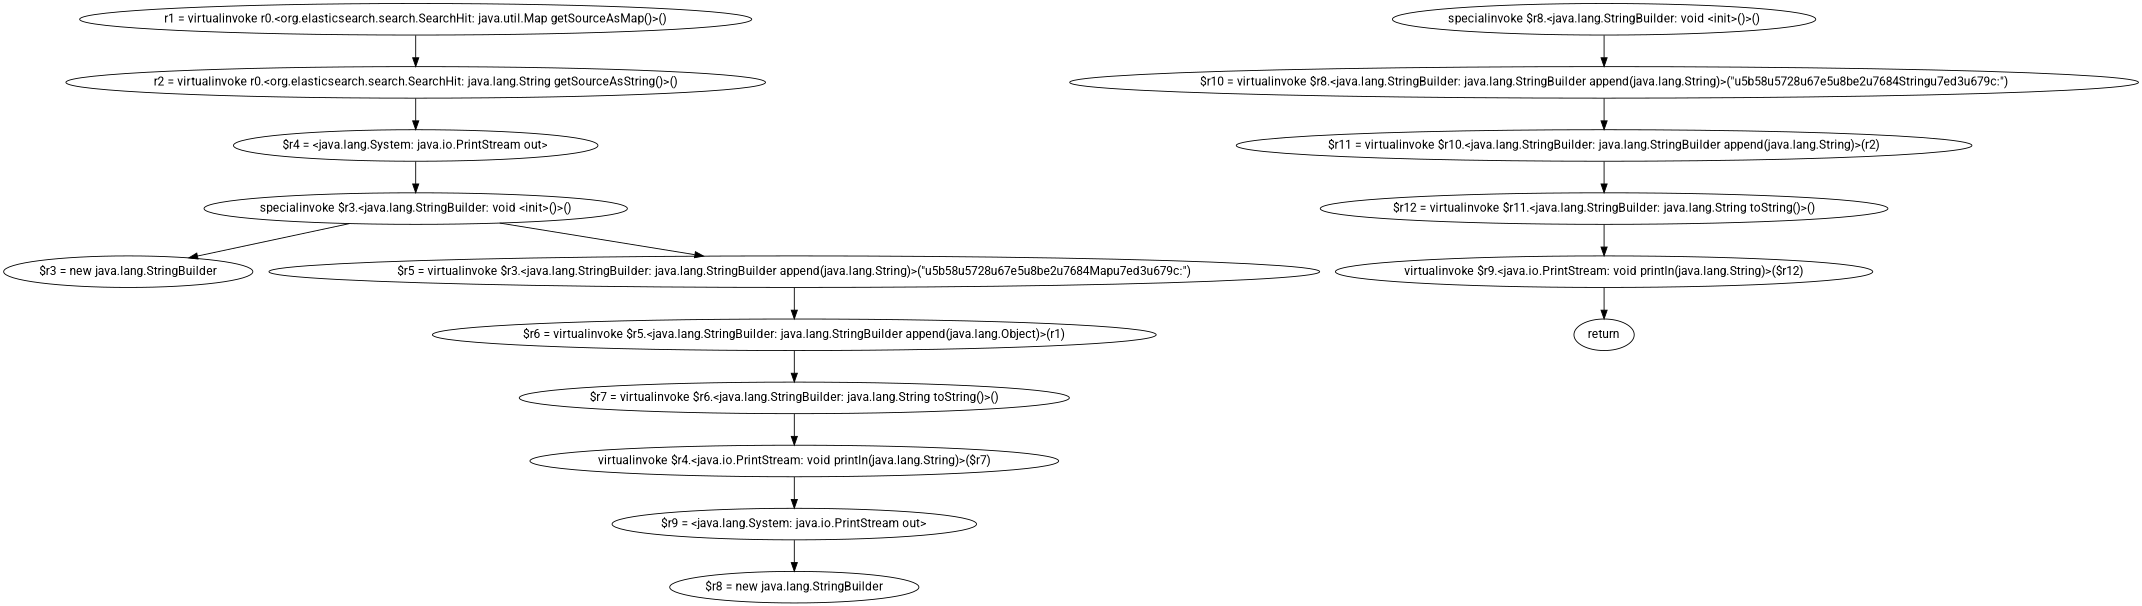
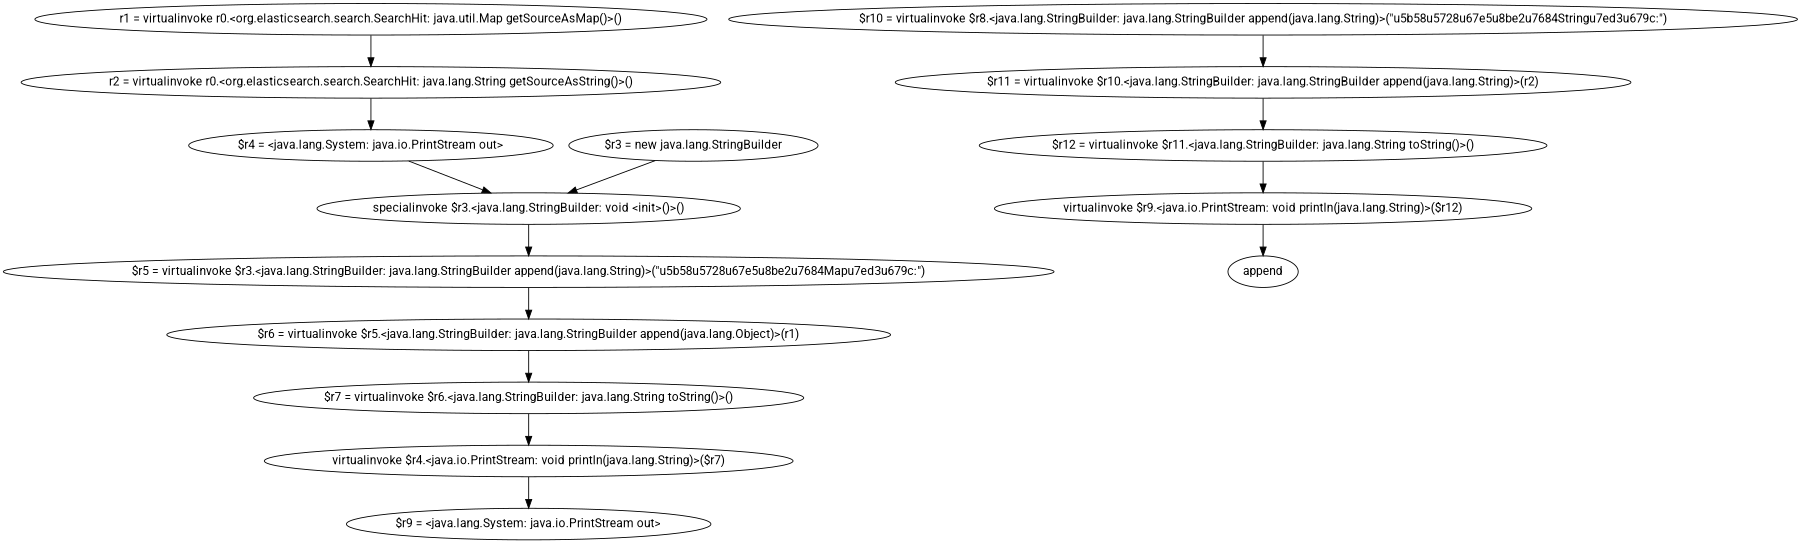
(1604, 19) -> none
(273, 240) -> (616, 175)
(1604, 335) -> (1263, 272)
(794, 587) -> none
